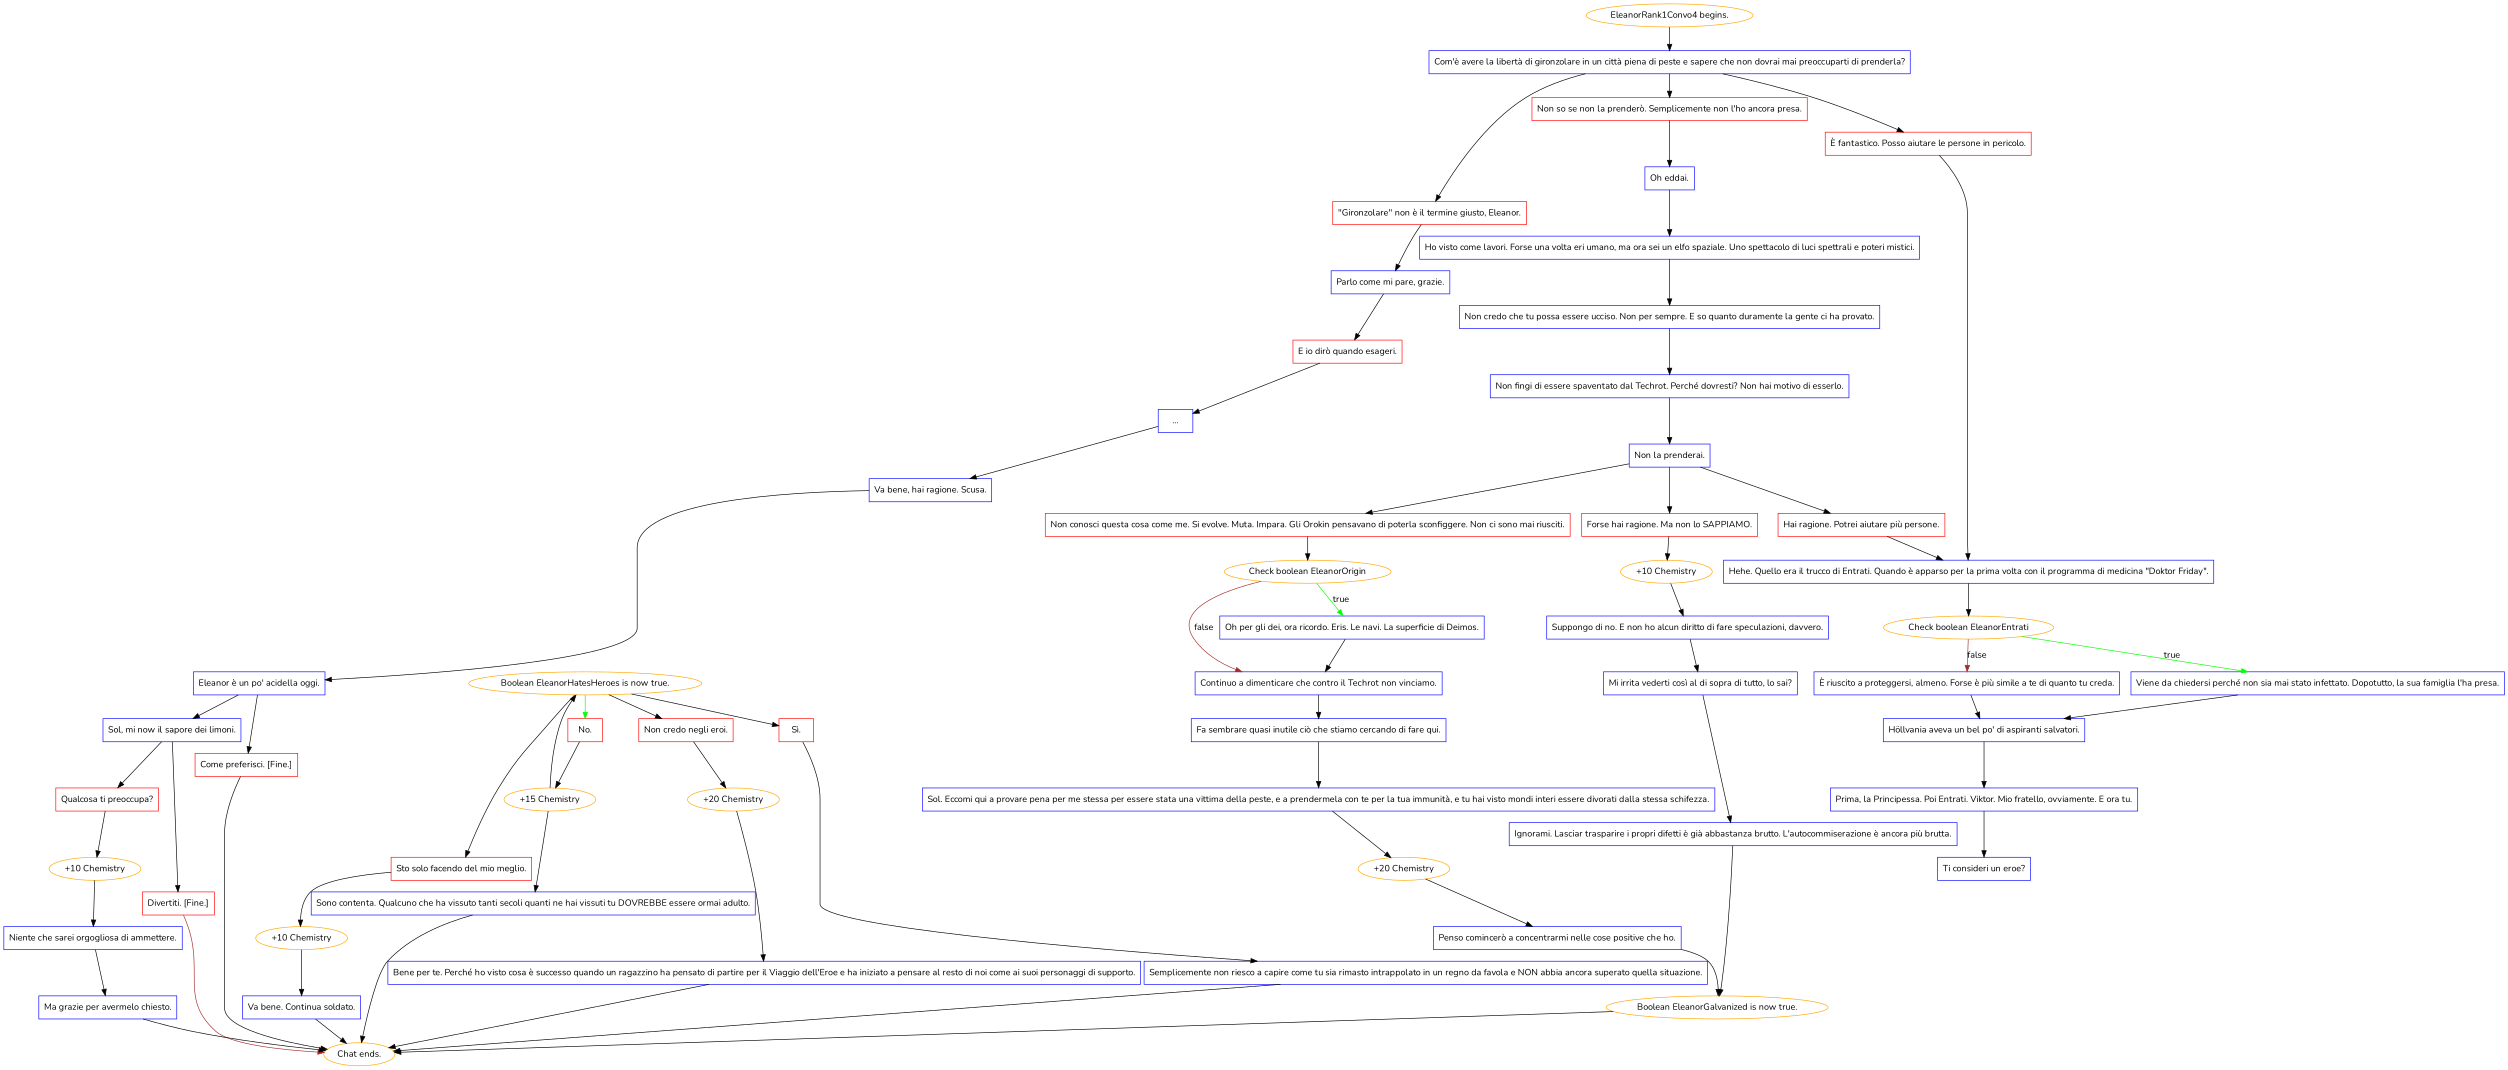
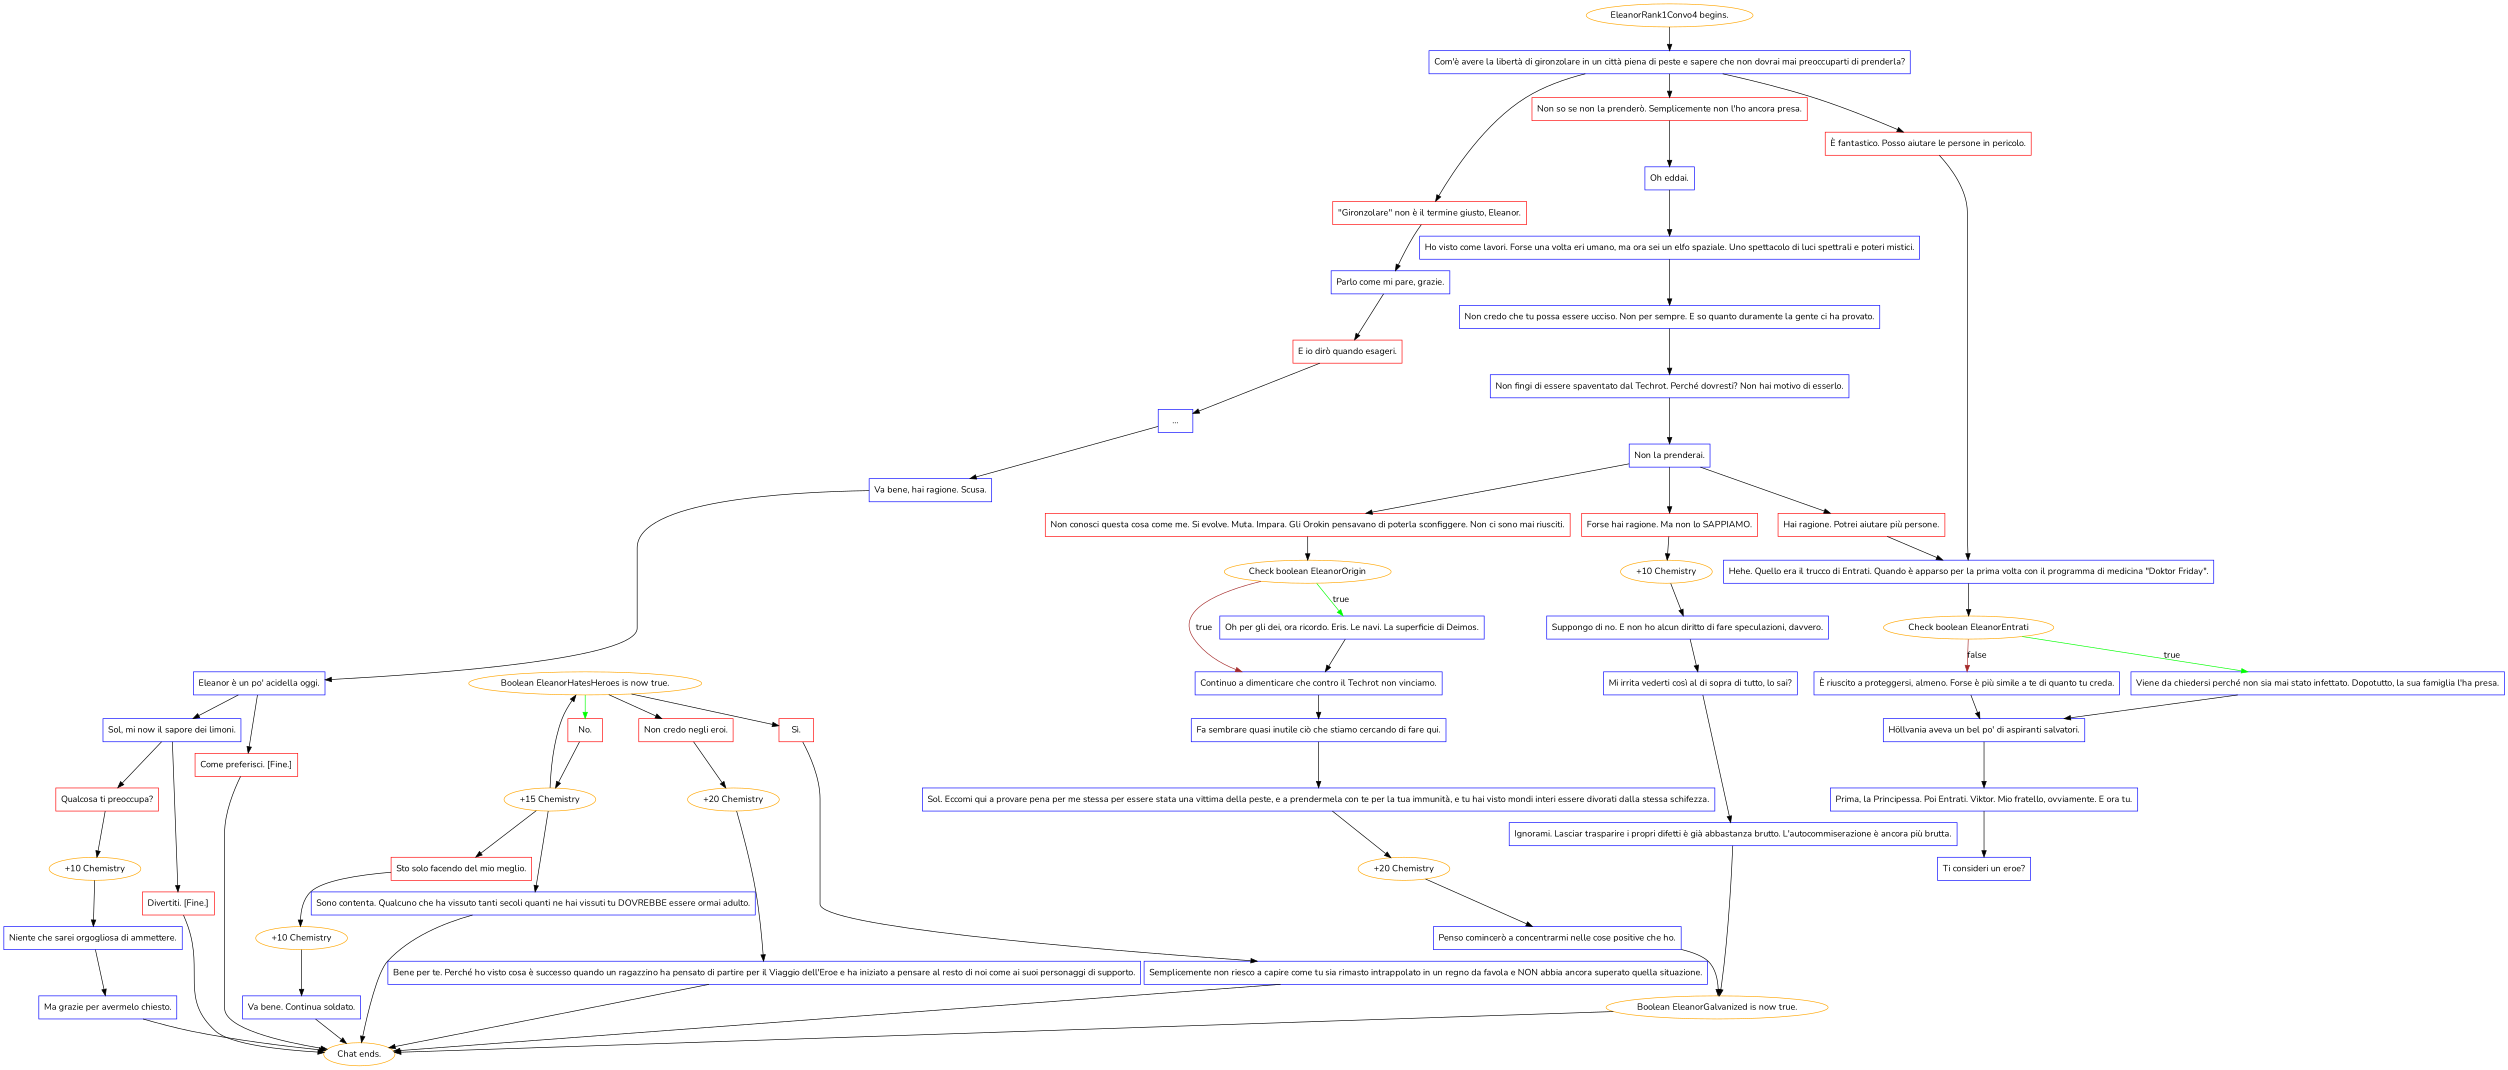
(1204, 628) -> (1204, 628)
(512, 767) -> (509, 832)
(209, 1024) -> (209, 1024)
